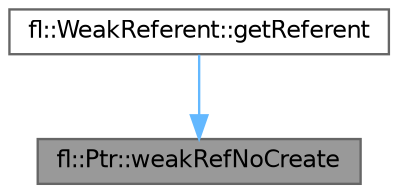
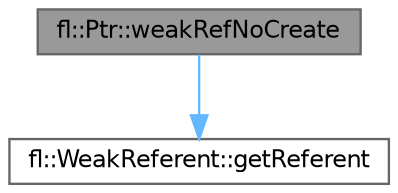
(199, 85) -> (199, 85)
